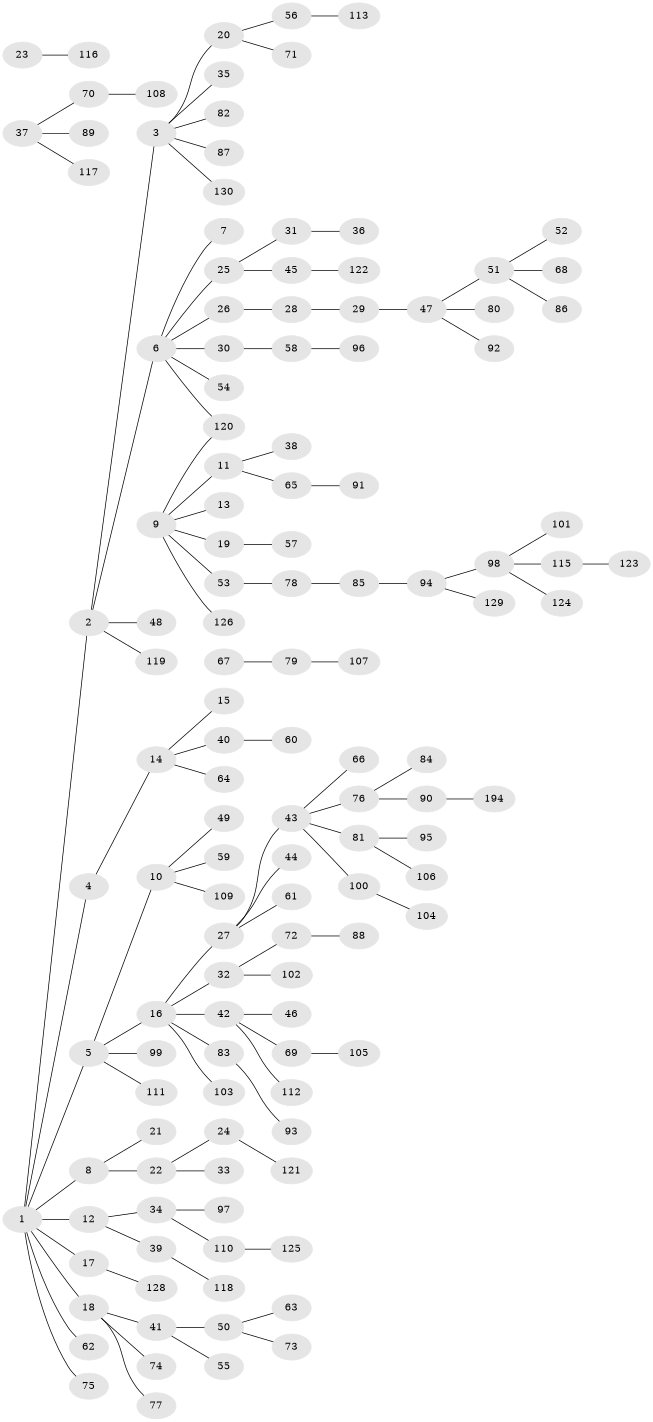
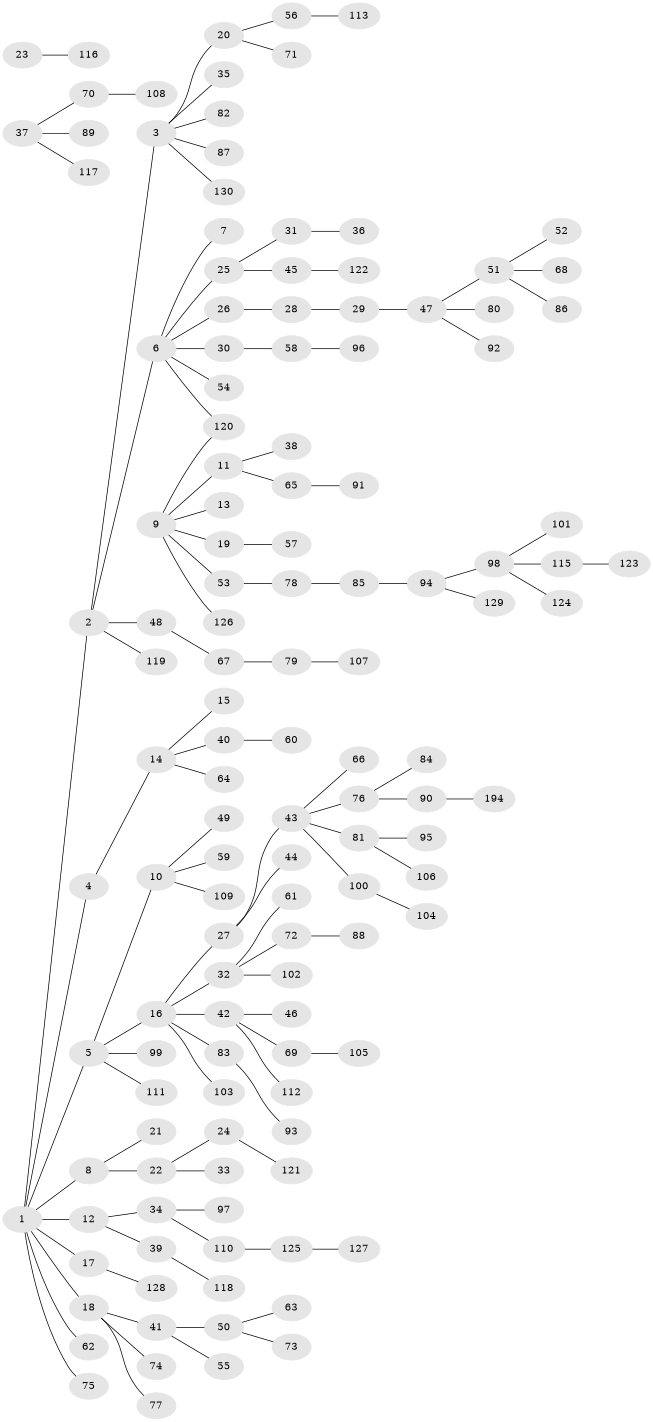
none -> (190, 642)
(258, 916) -> (258, 936)
none -> (359, 1249)
